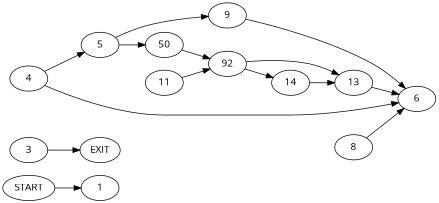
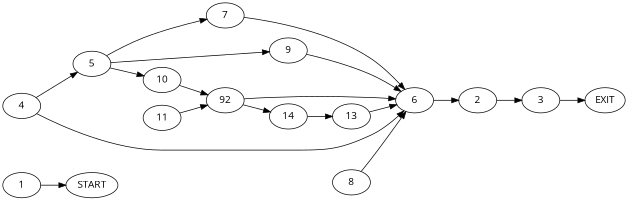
none -> (225, 15)
(164, 45) -> (162, 80)
(290, 61) -> (316, 96)
none -> (478, 100)
(64, 188) -> (50, 185)
